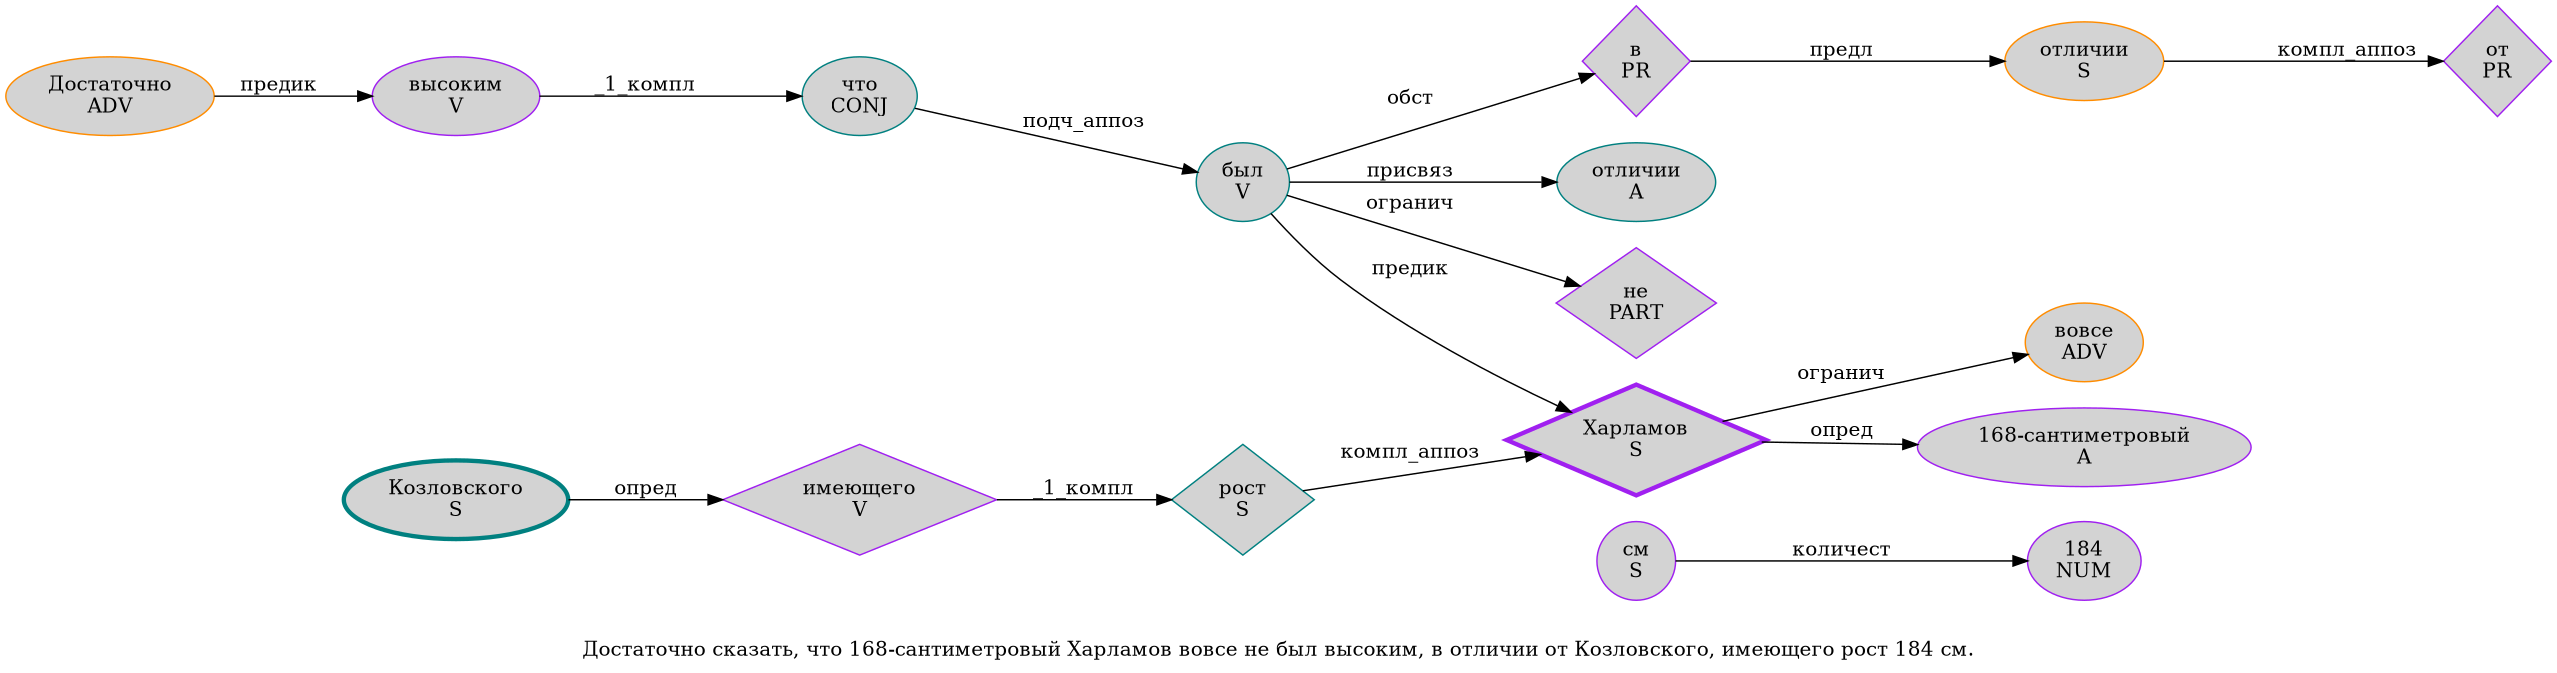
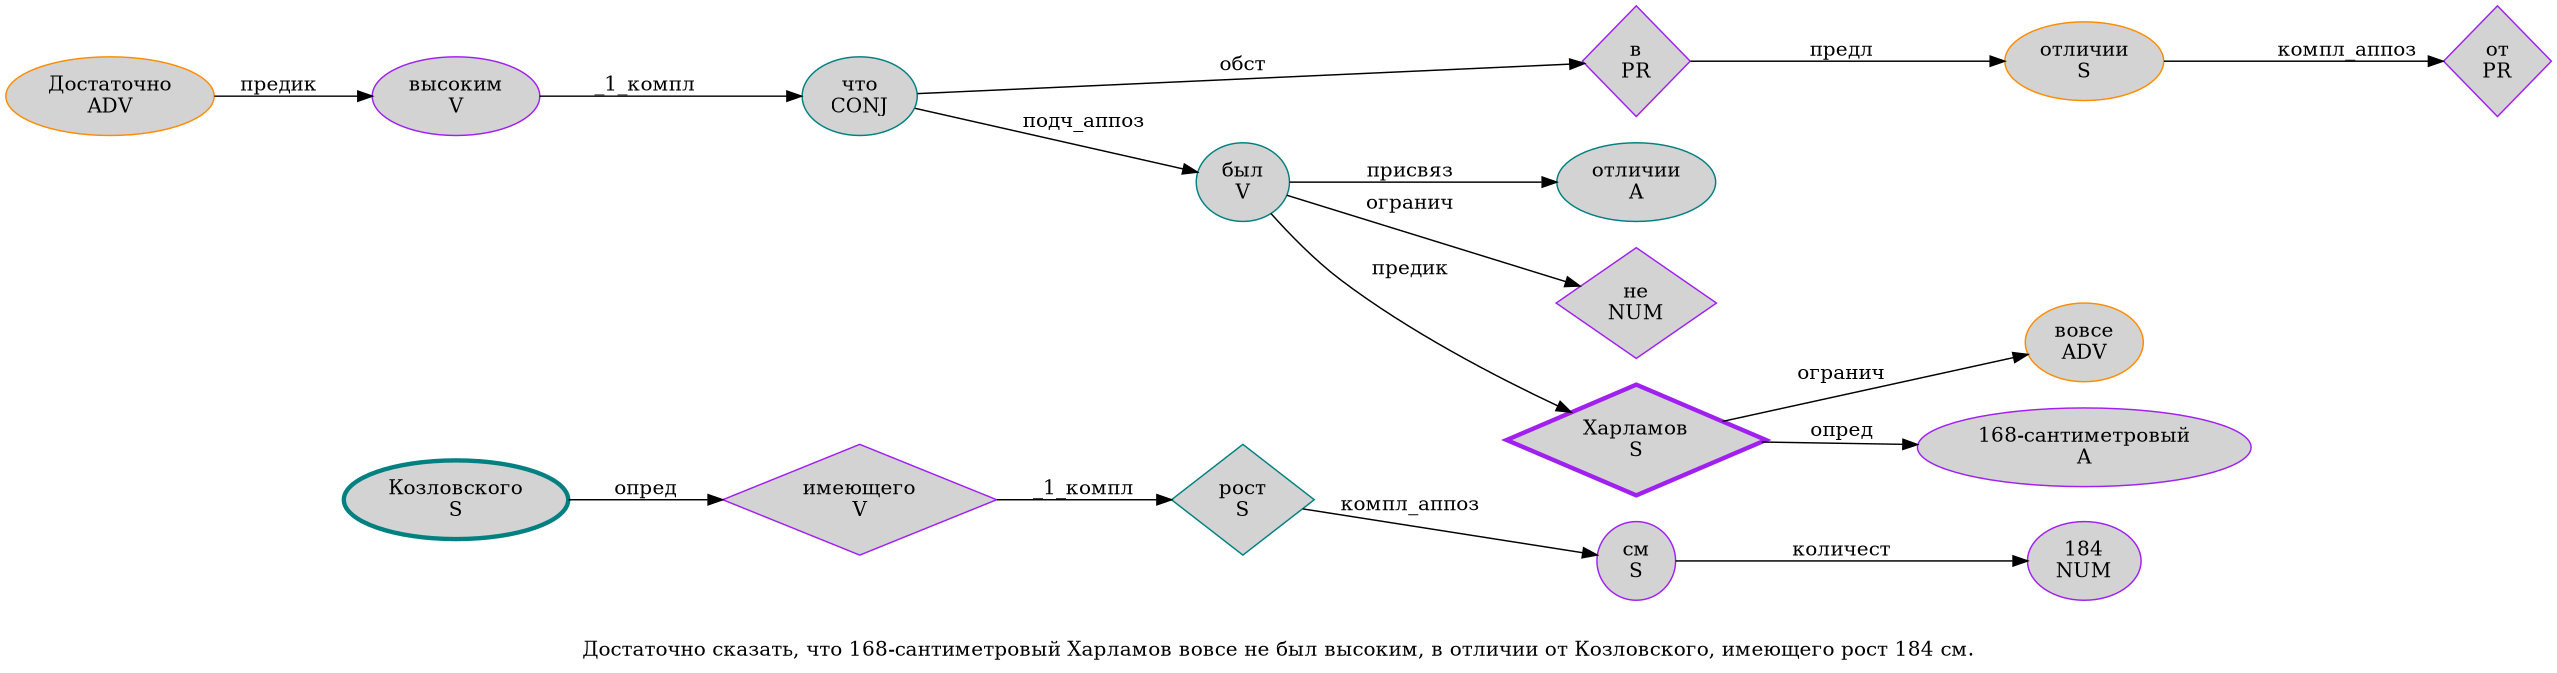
(1433, 124) -> (1244, 79)
(1636, 303) -> (1636, 303)
(1414, 474) -> (1443, 531)
